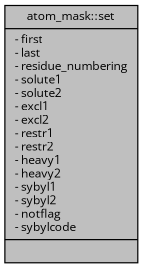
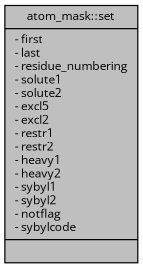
(32, 107) -> (32, 107)
